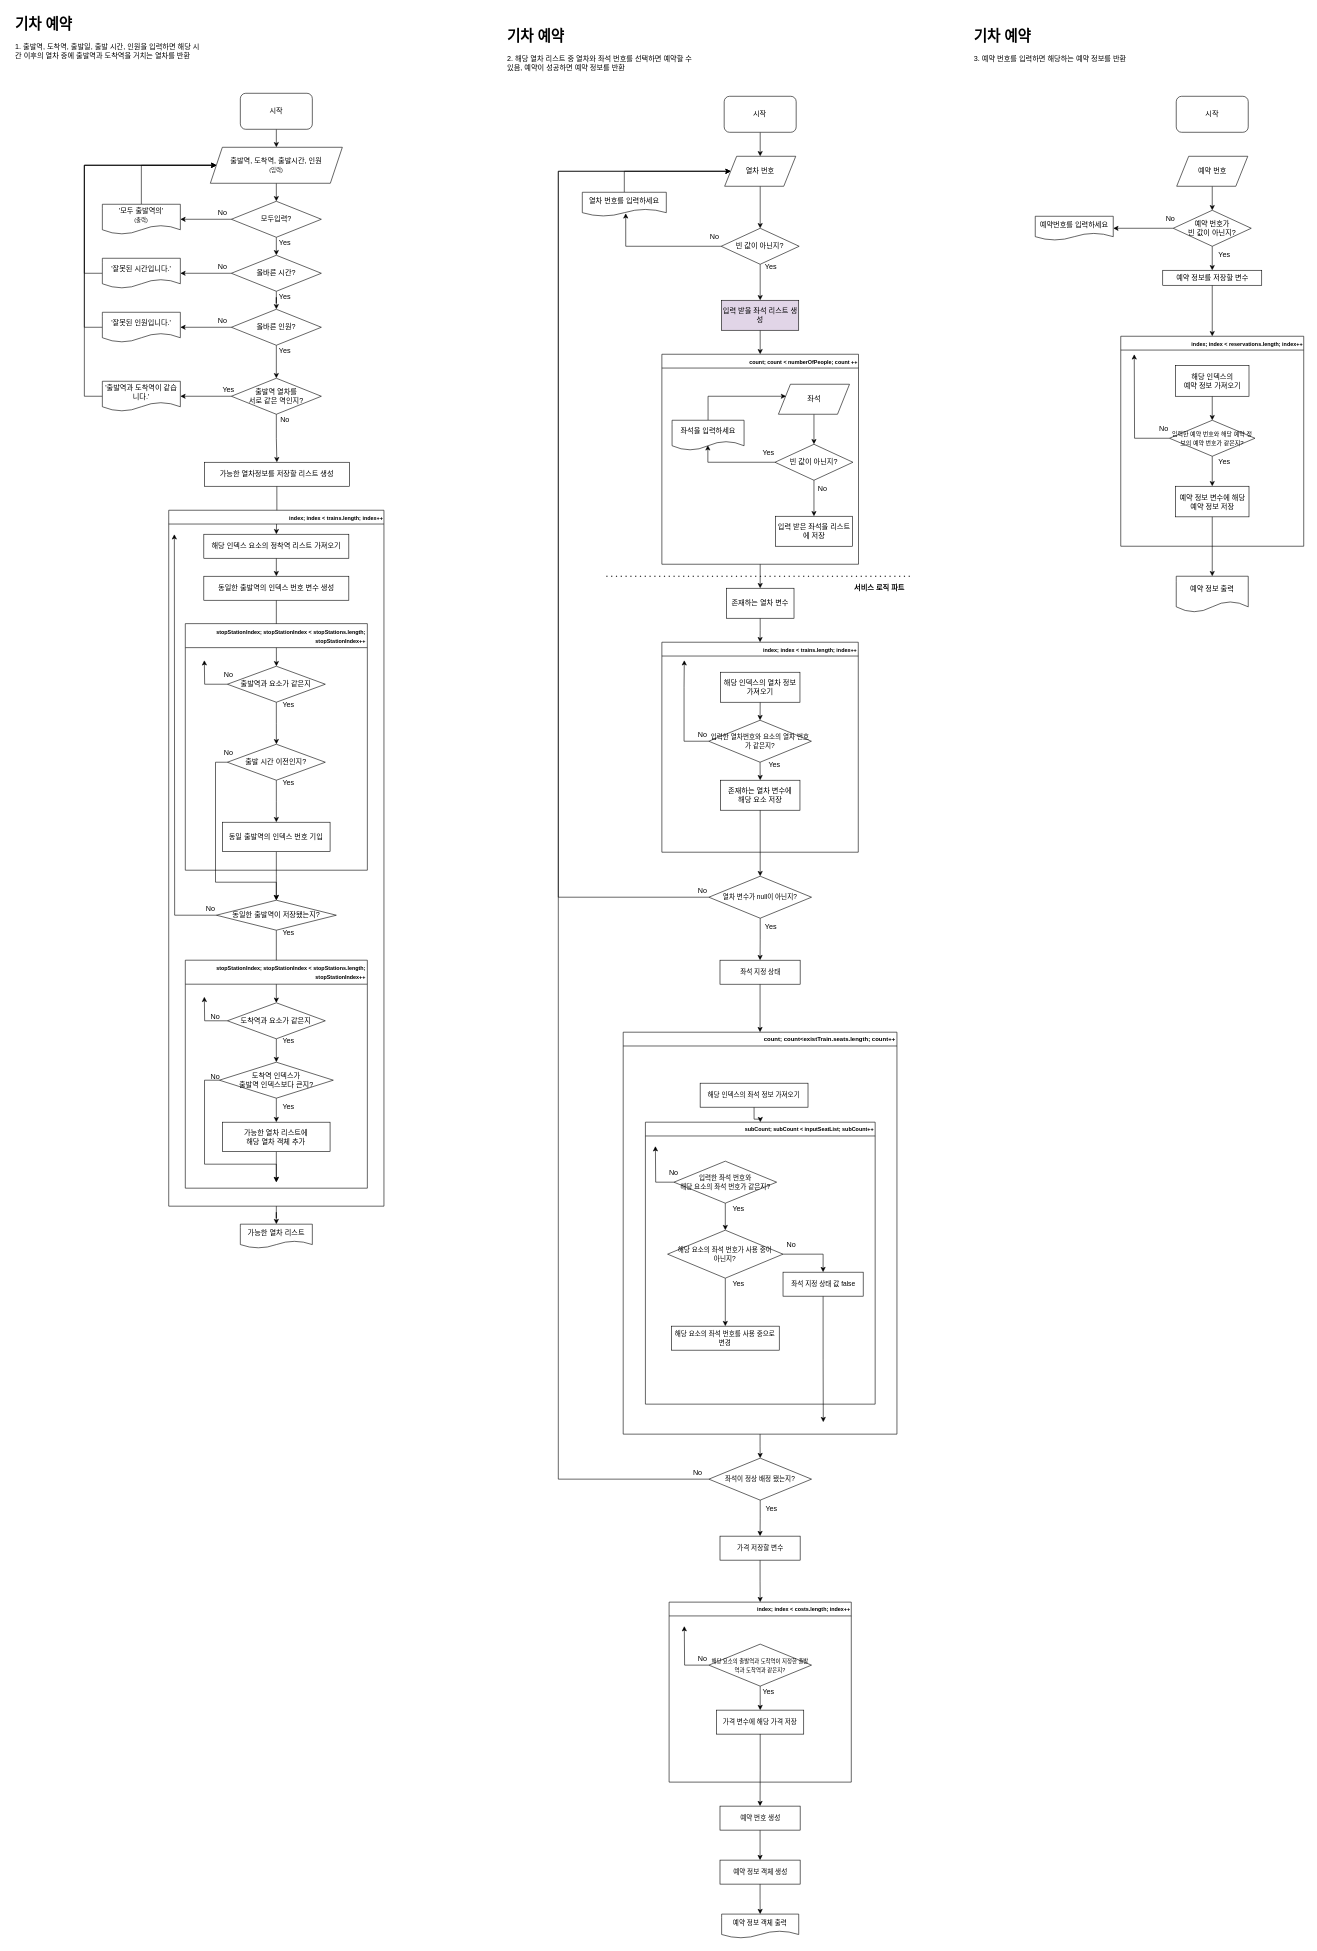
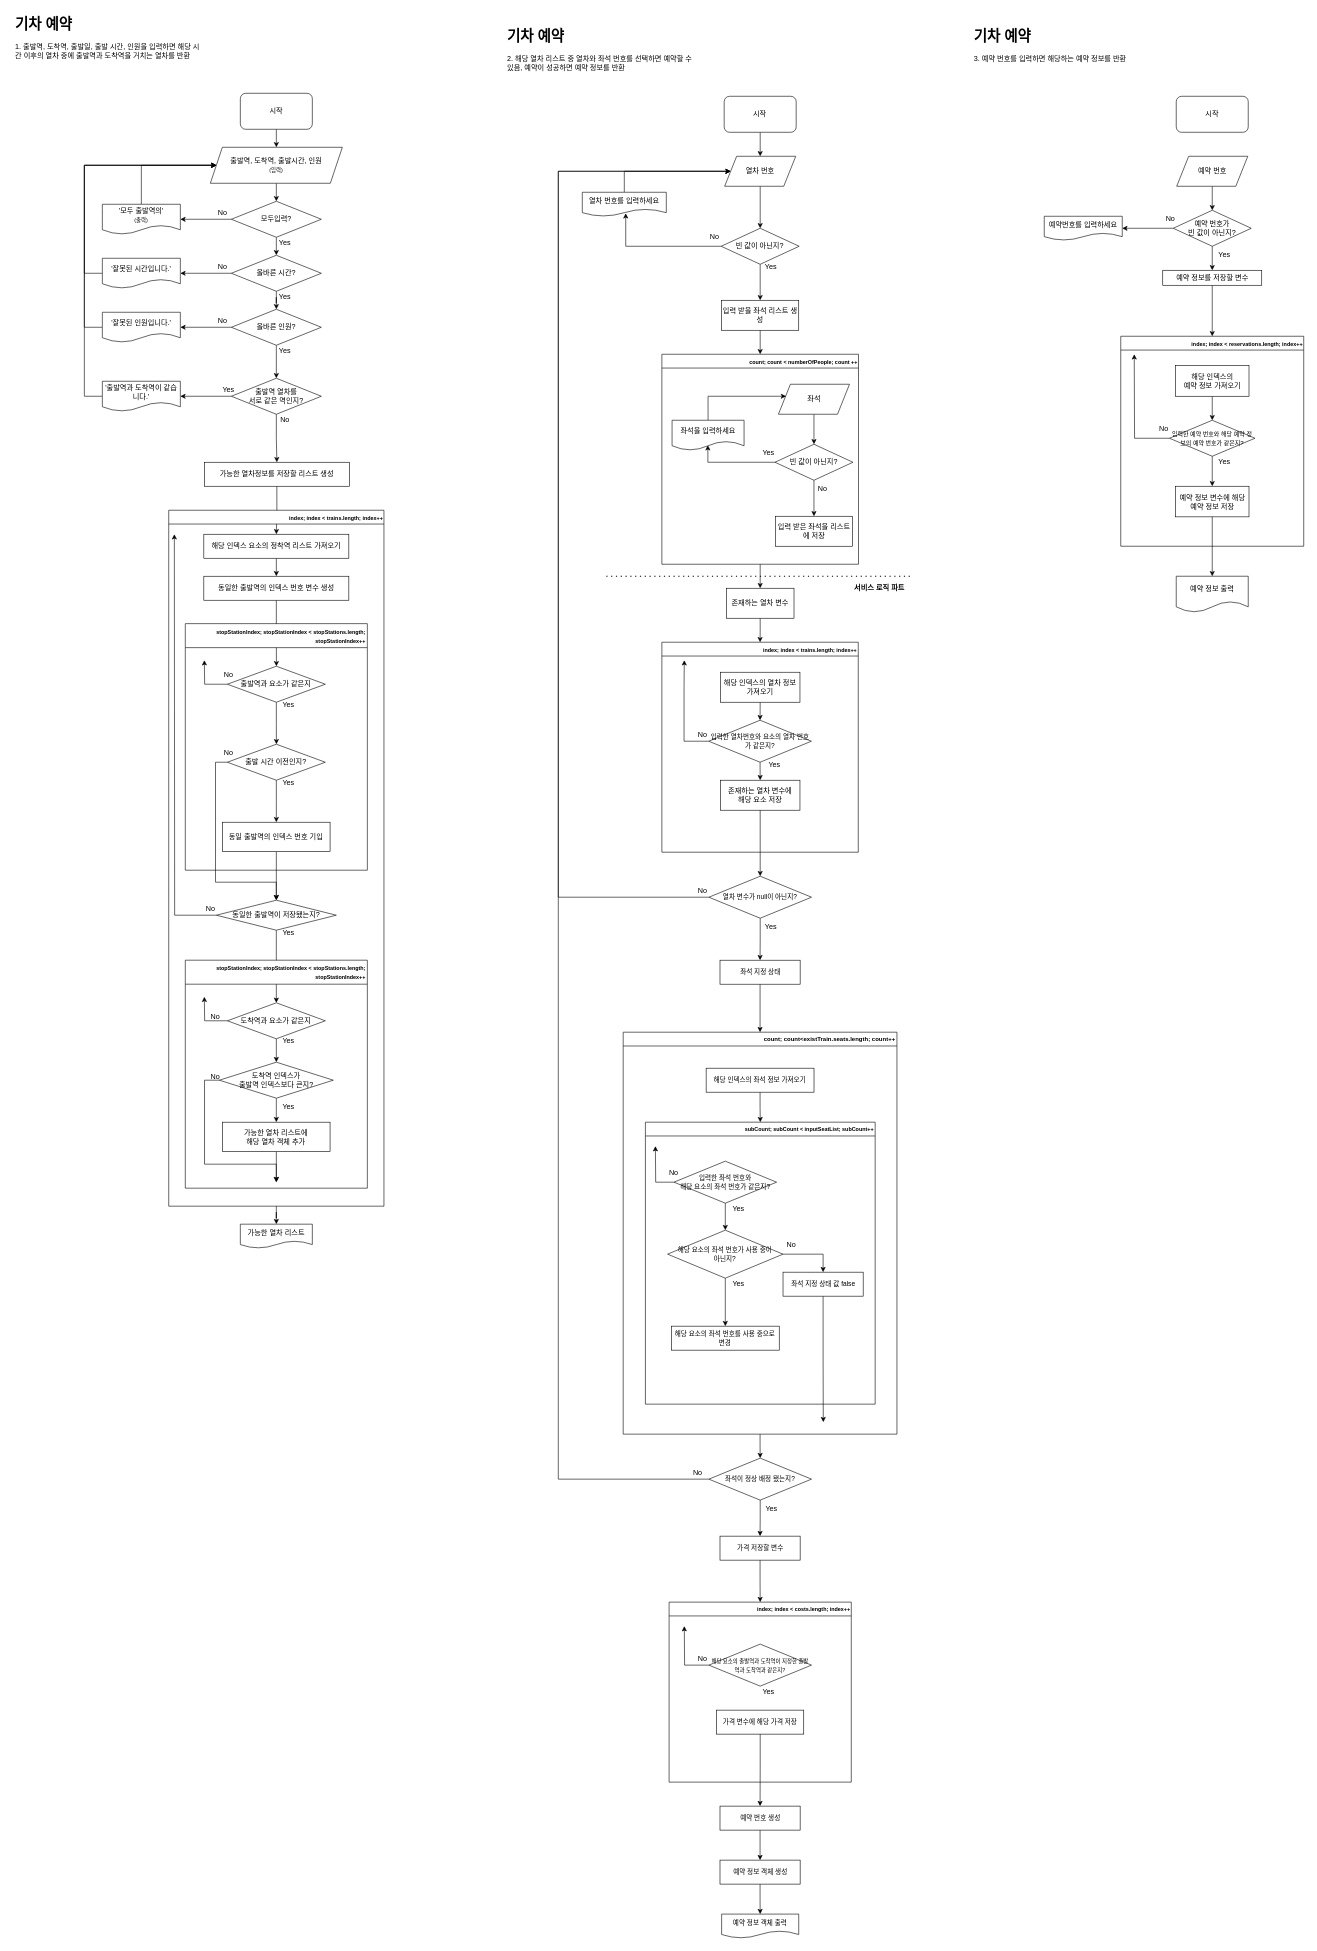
(1074, 228) -> (1083, 228)
(760, 315) -> (760, 315)
(754, 1095) -> (760, 1080)
(760, 1704) -> none
